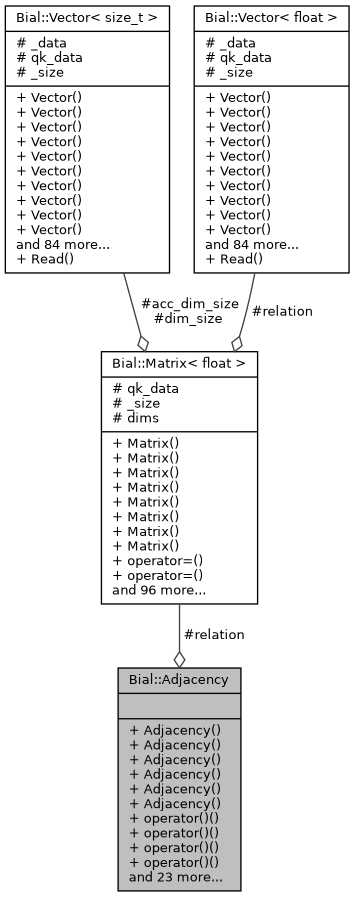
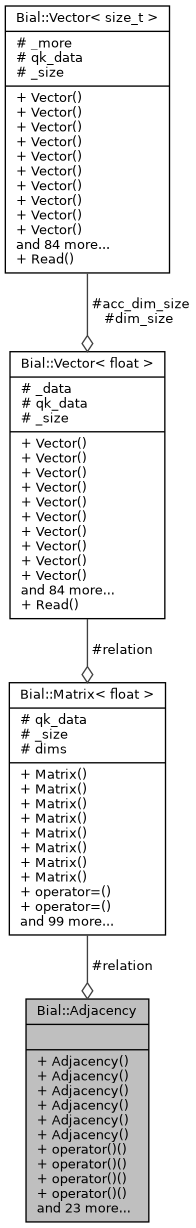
(42, 43) -> (45, 43)
(132, 304) -> (87, 304)
(159, 591) -> (67, 922)
